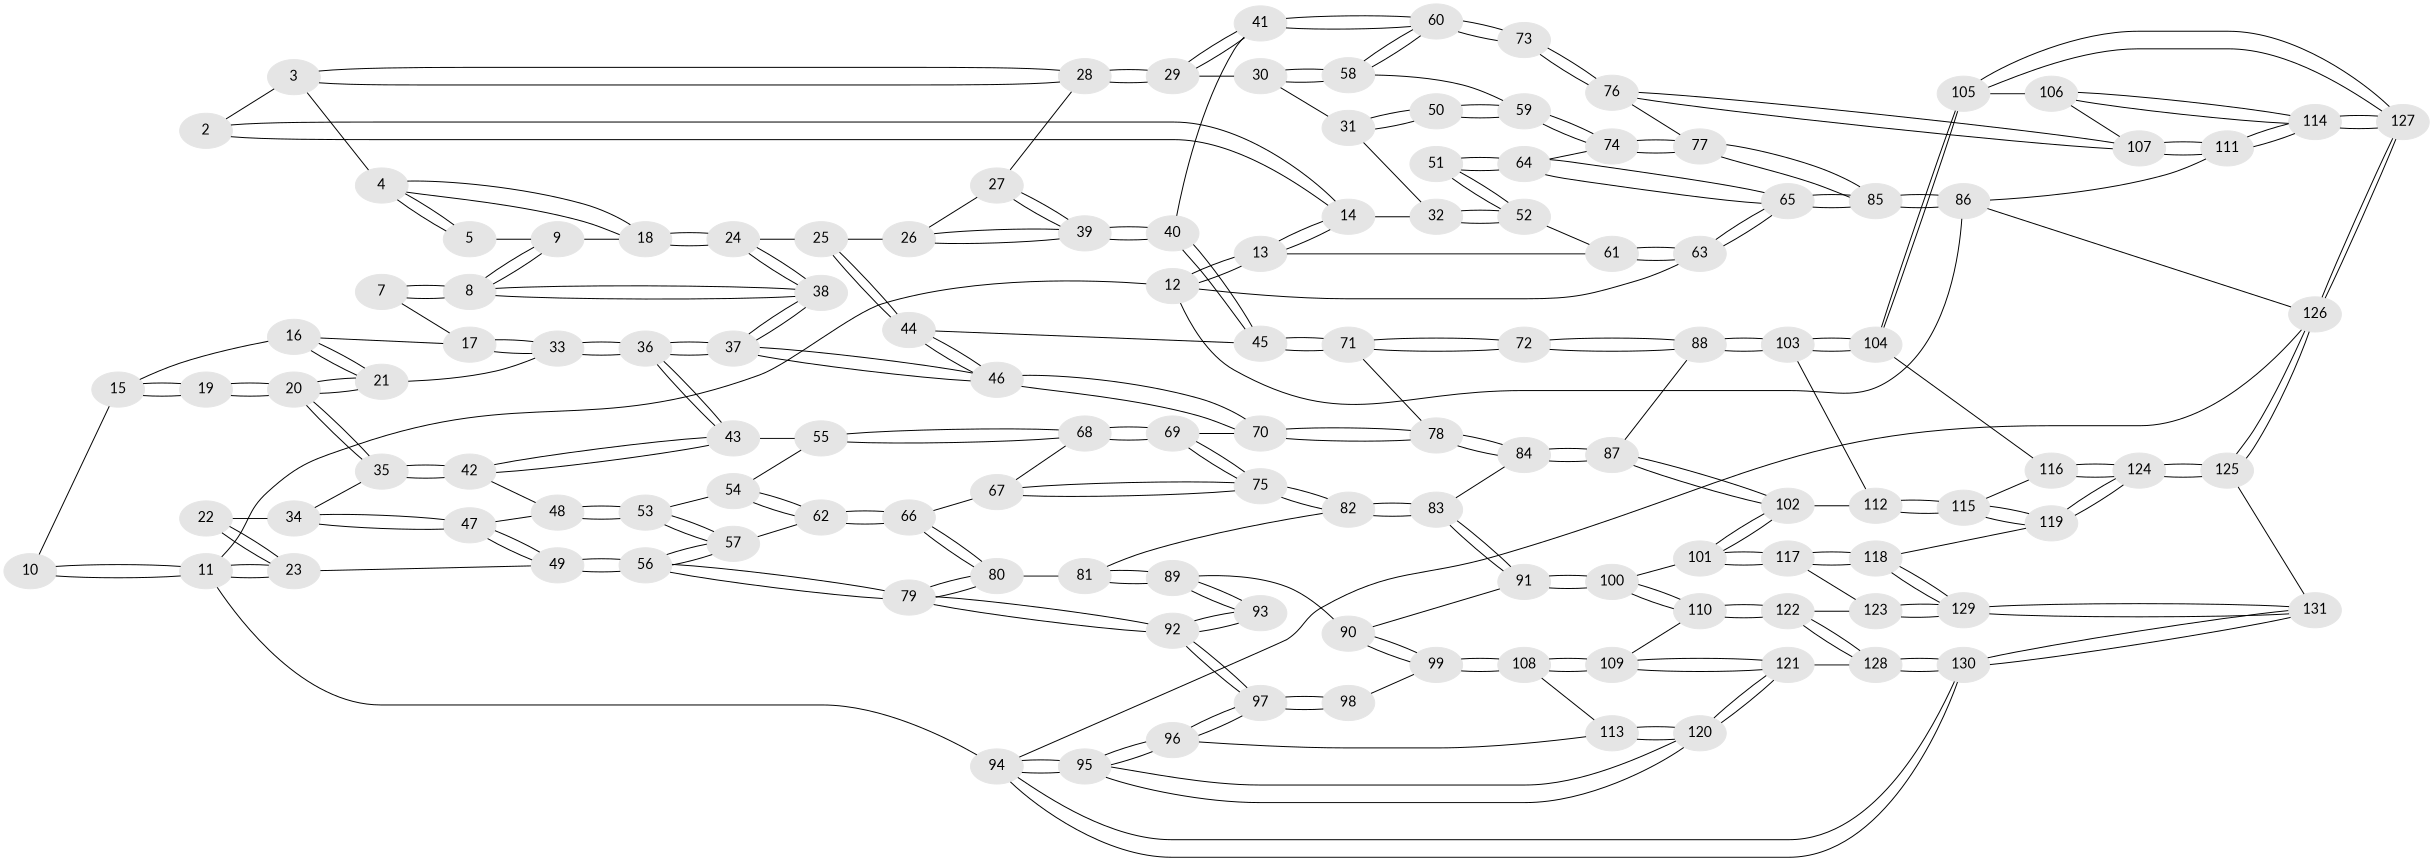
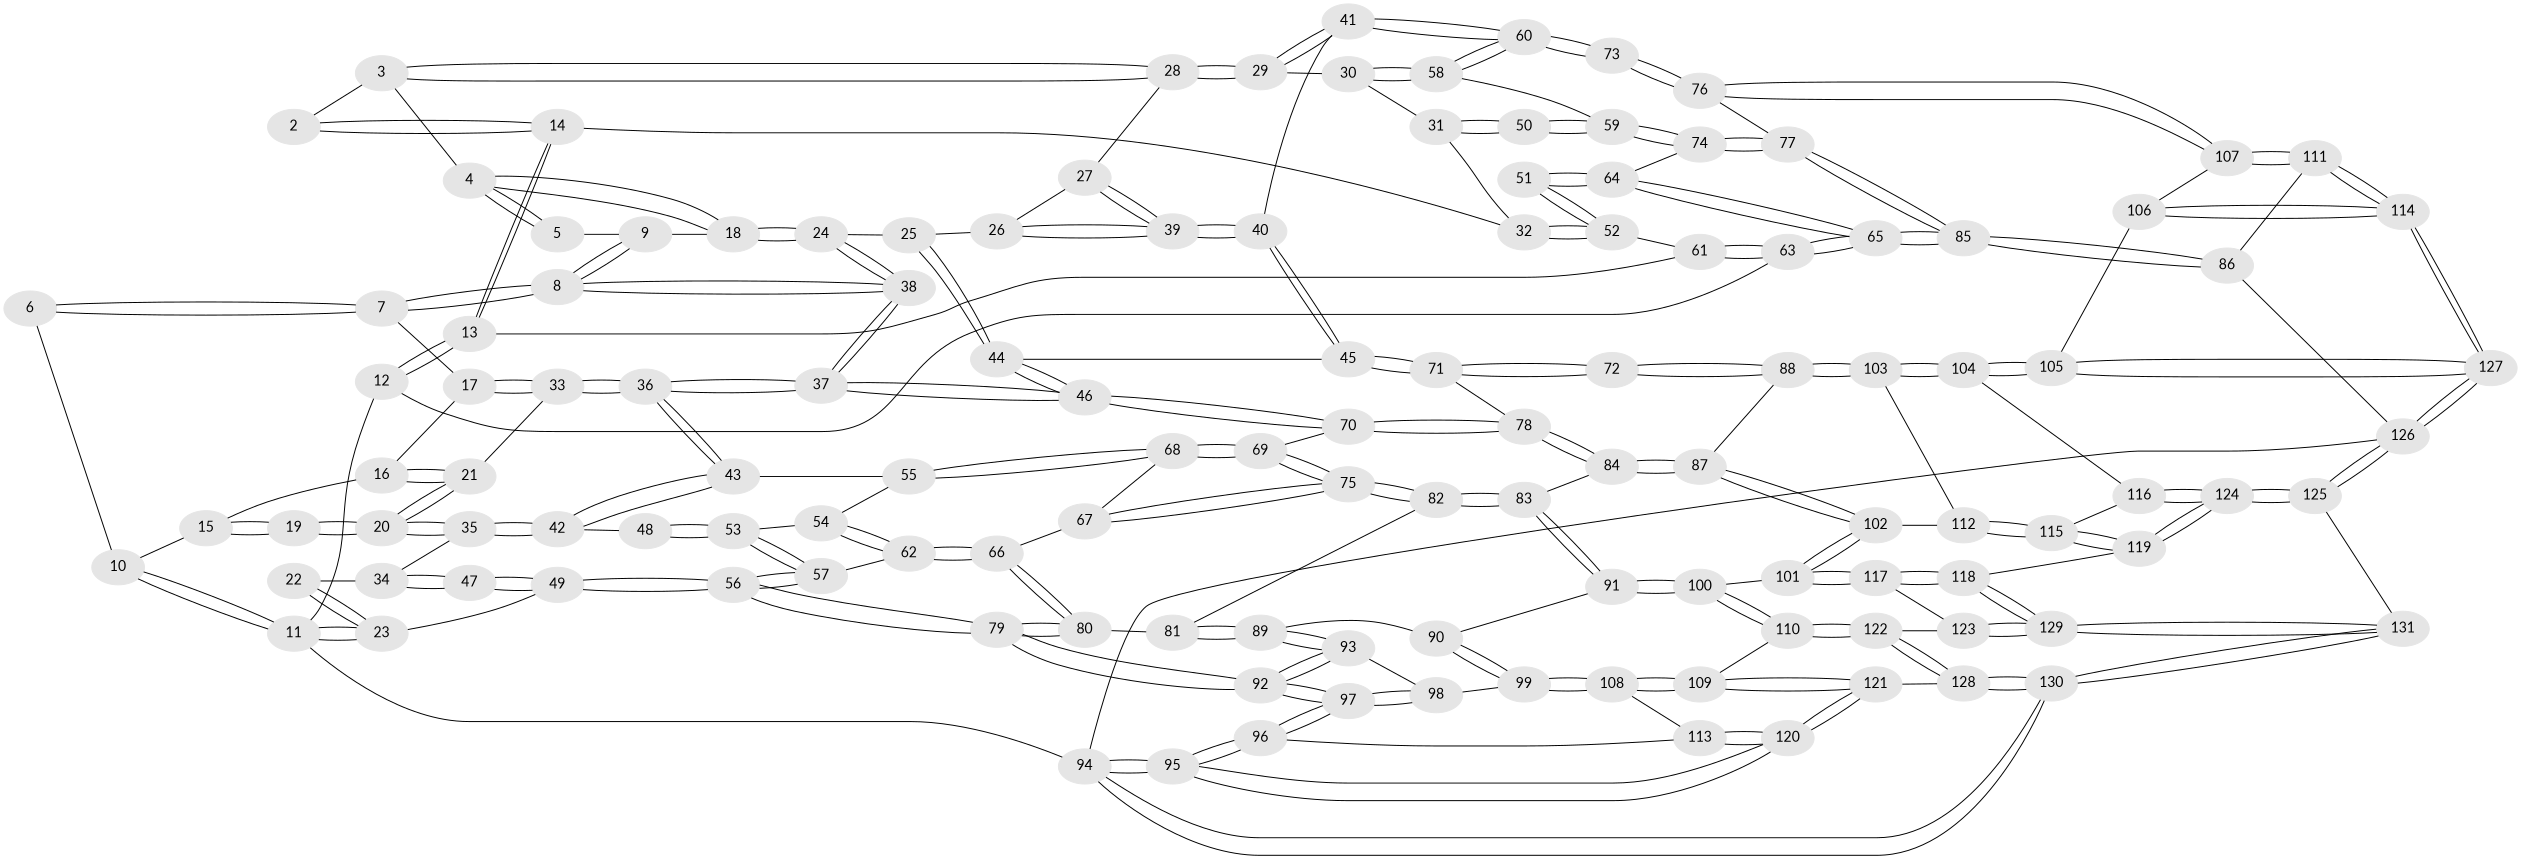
none -> (30, 309)
(1608, 391) -> none
(513, 519) -> none
none -> (1392, 672)
